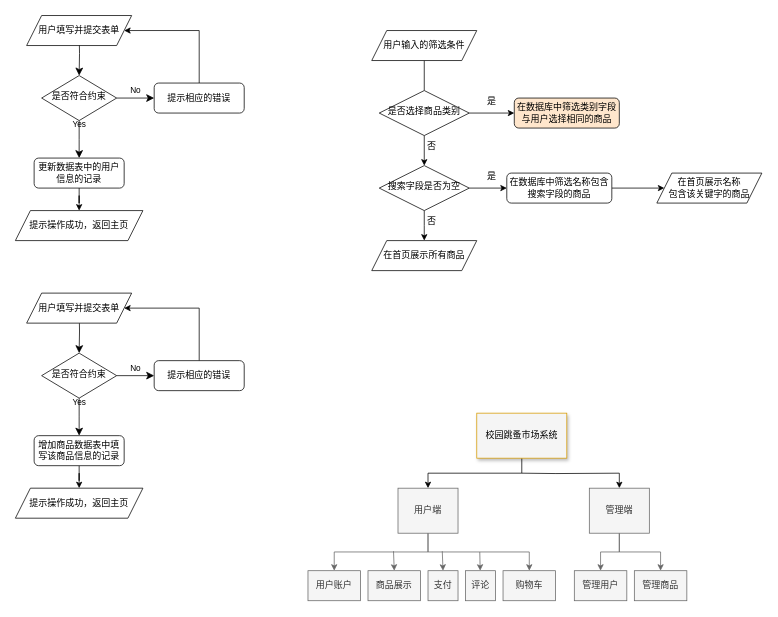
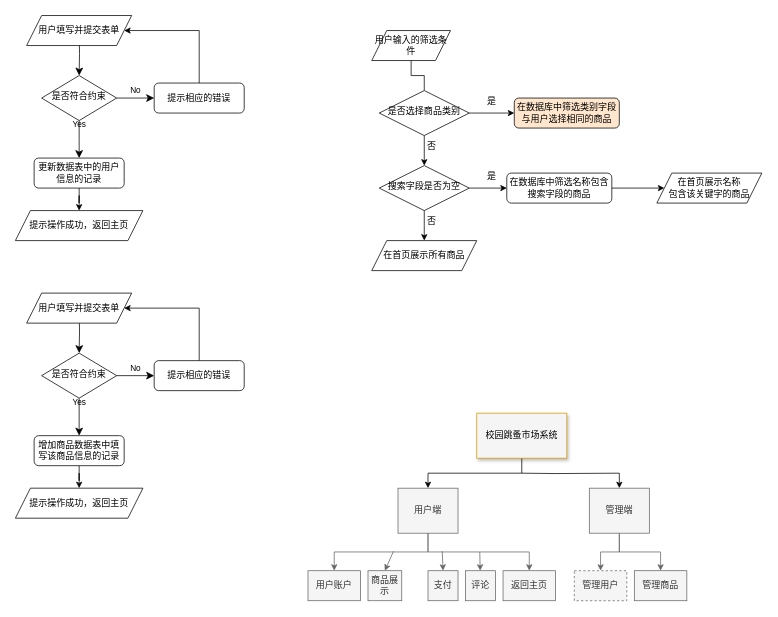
(424, 45) -> (411, 45)
(394, 585) -> (385, 585)
(529, 585) -> (529, 585)
(600, 585) -> (600, 585)
